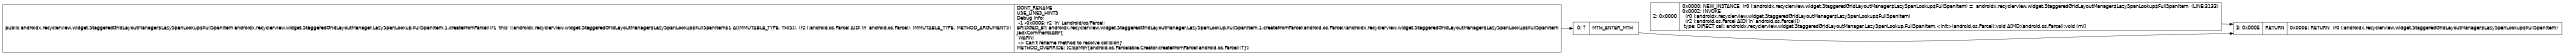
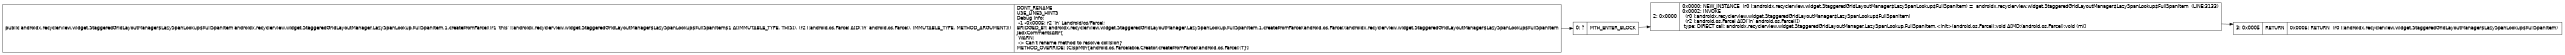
(1613, 28) -> (1613, 28)
(1934, 41) -> (1643, 27)
